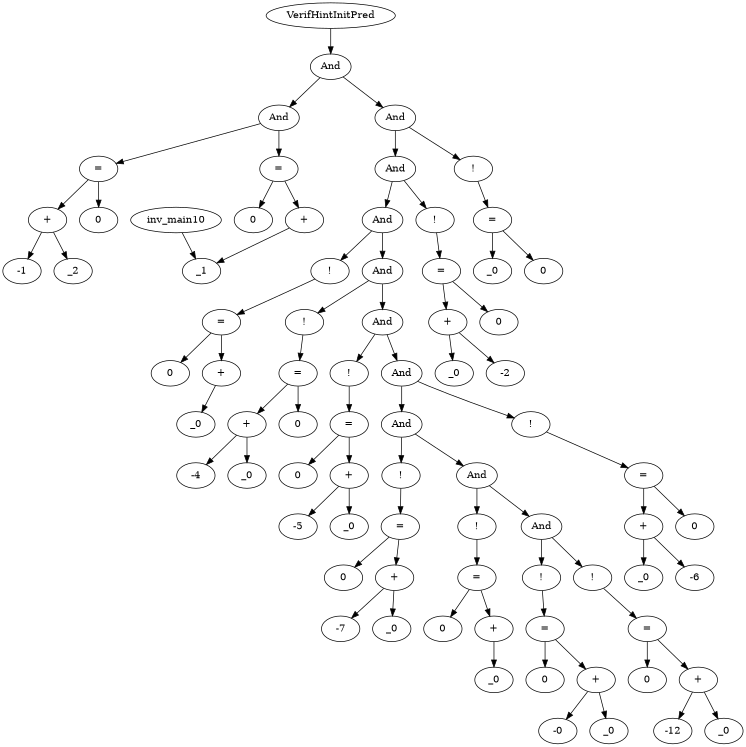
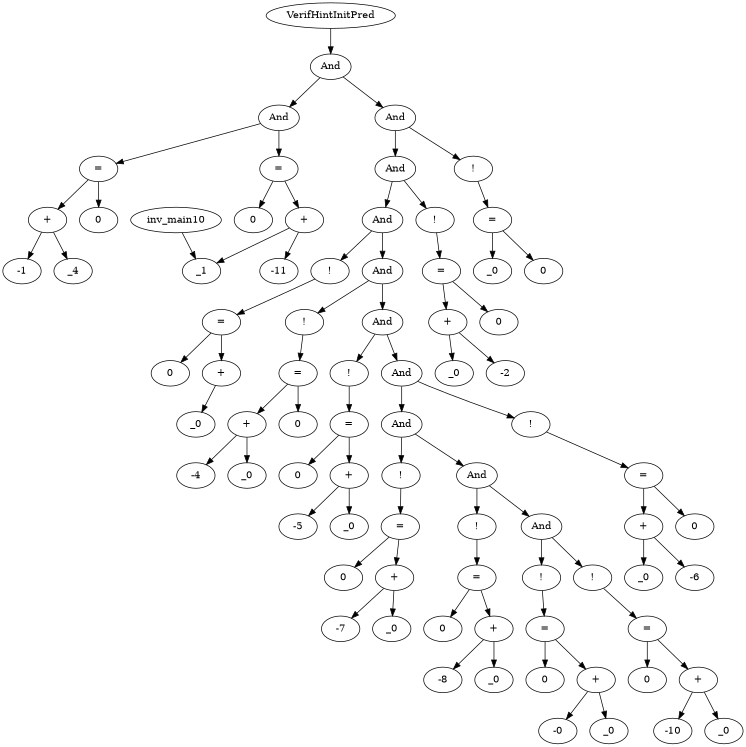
(73, 271) -> (73, 271)
none -> (279, 271)
none -> (443, 680)
(673, 731) -> (673, 731)
